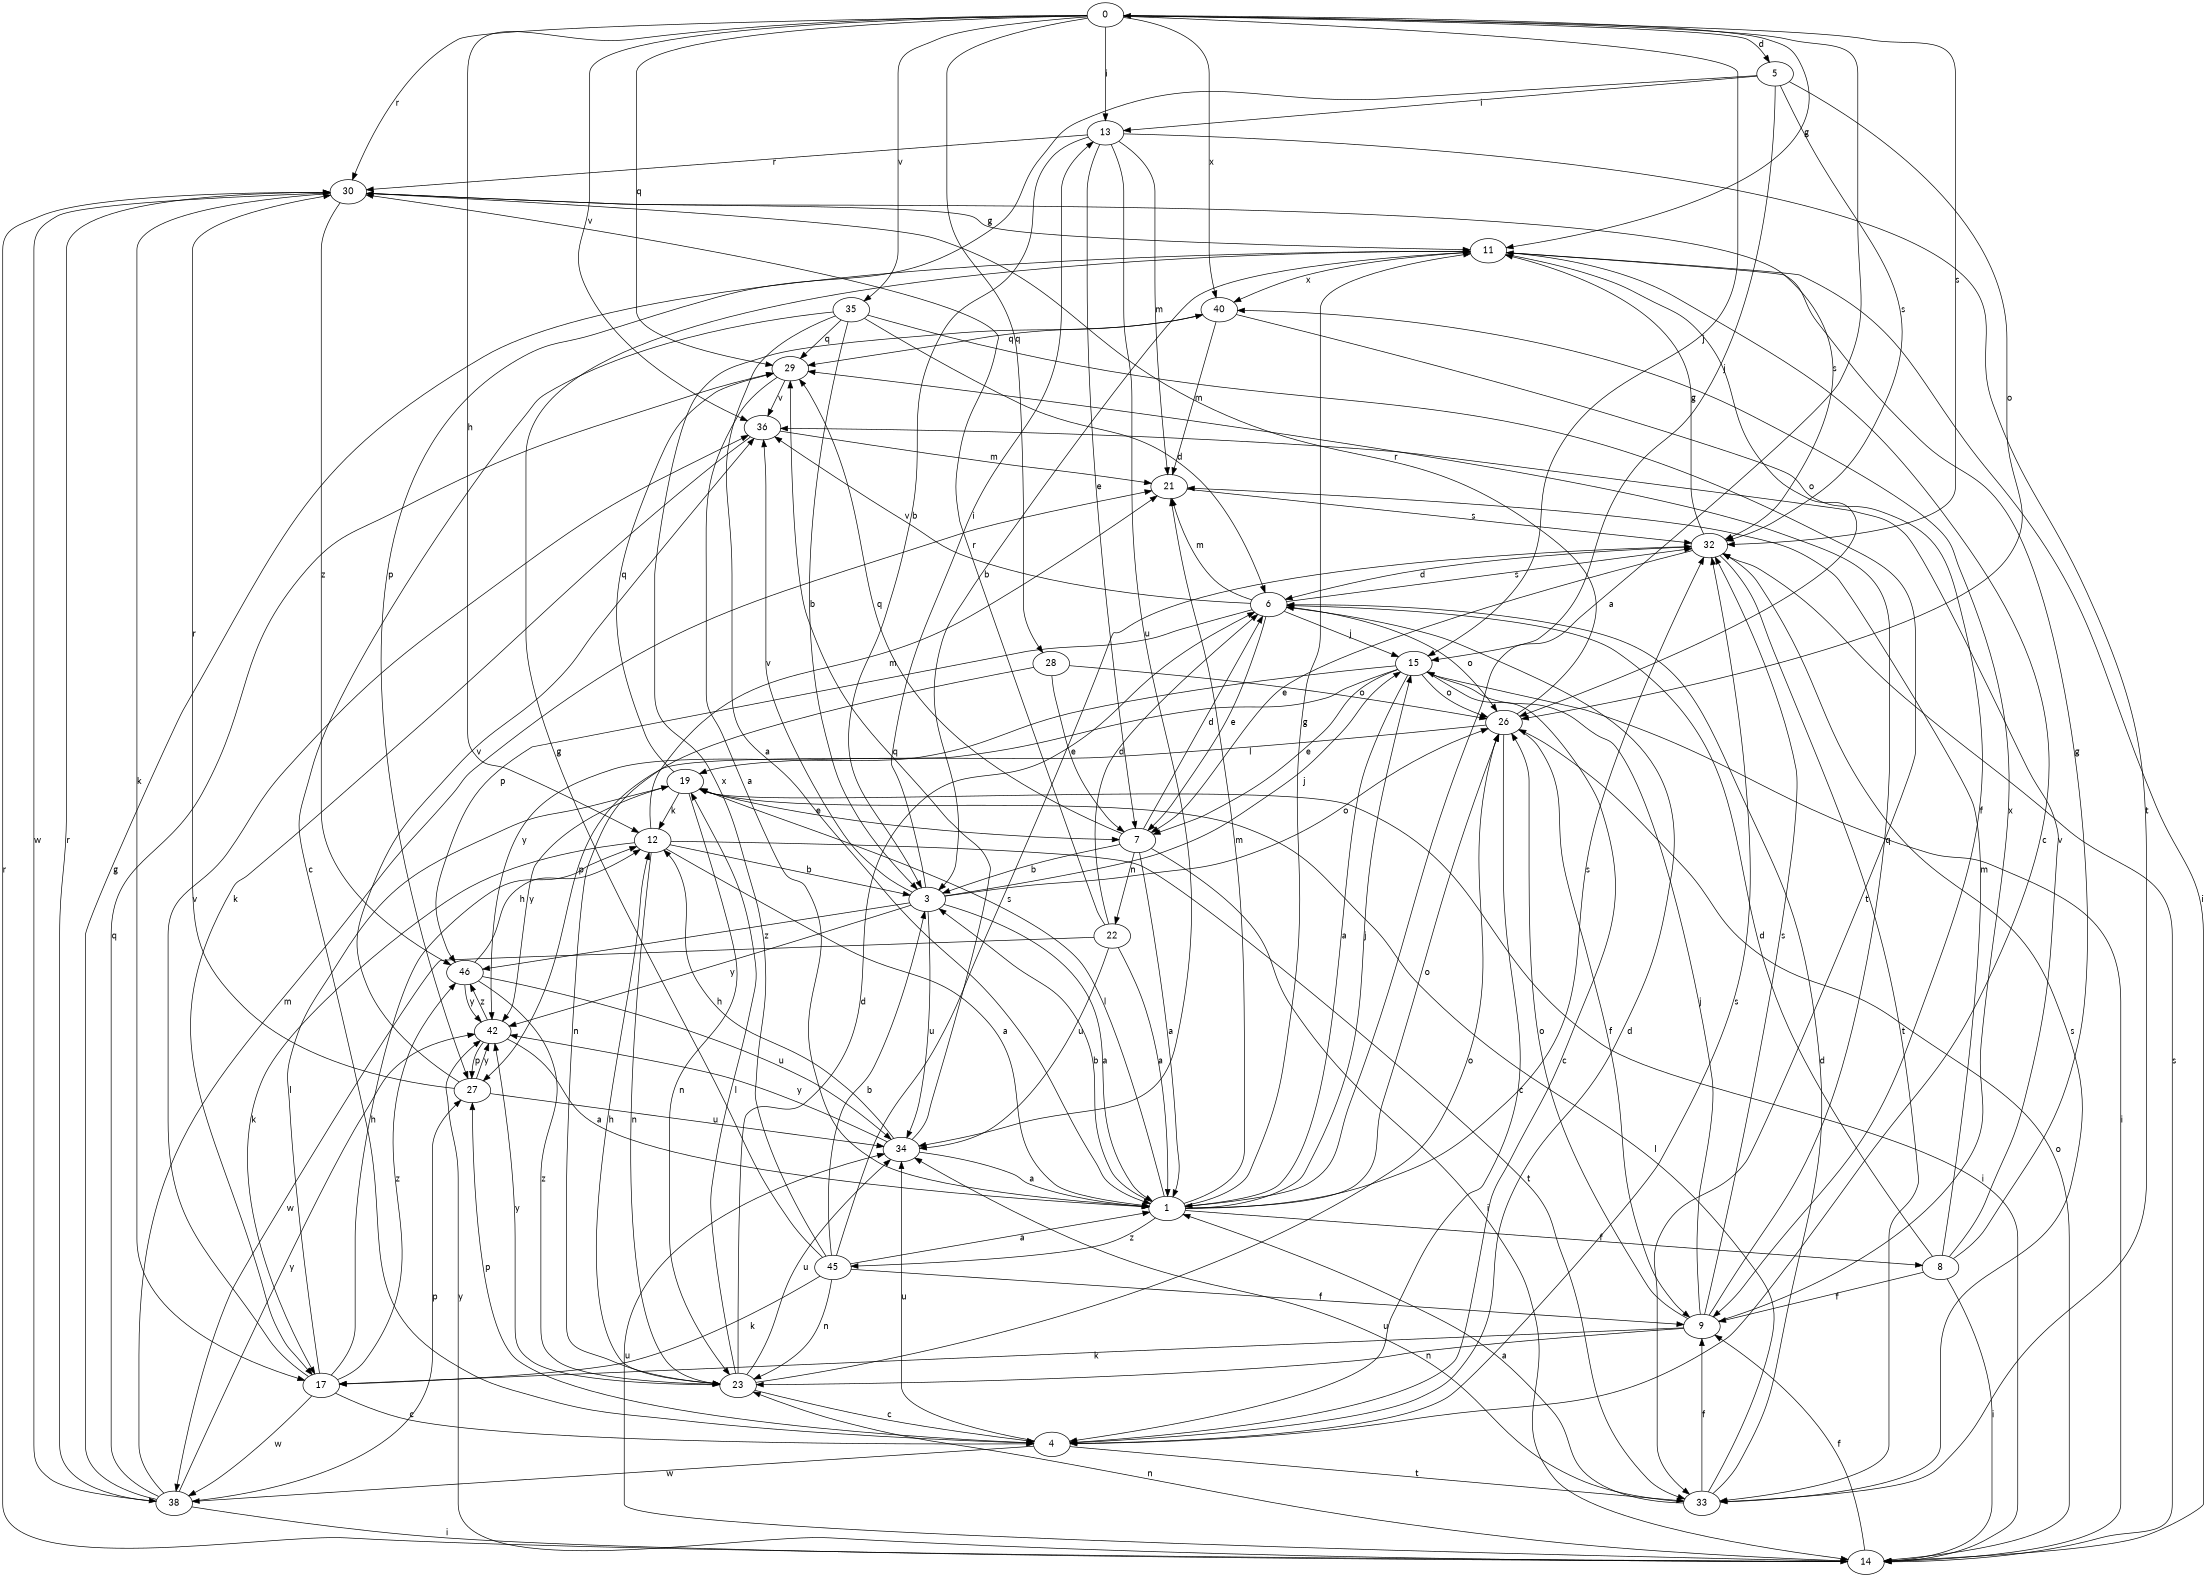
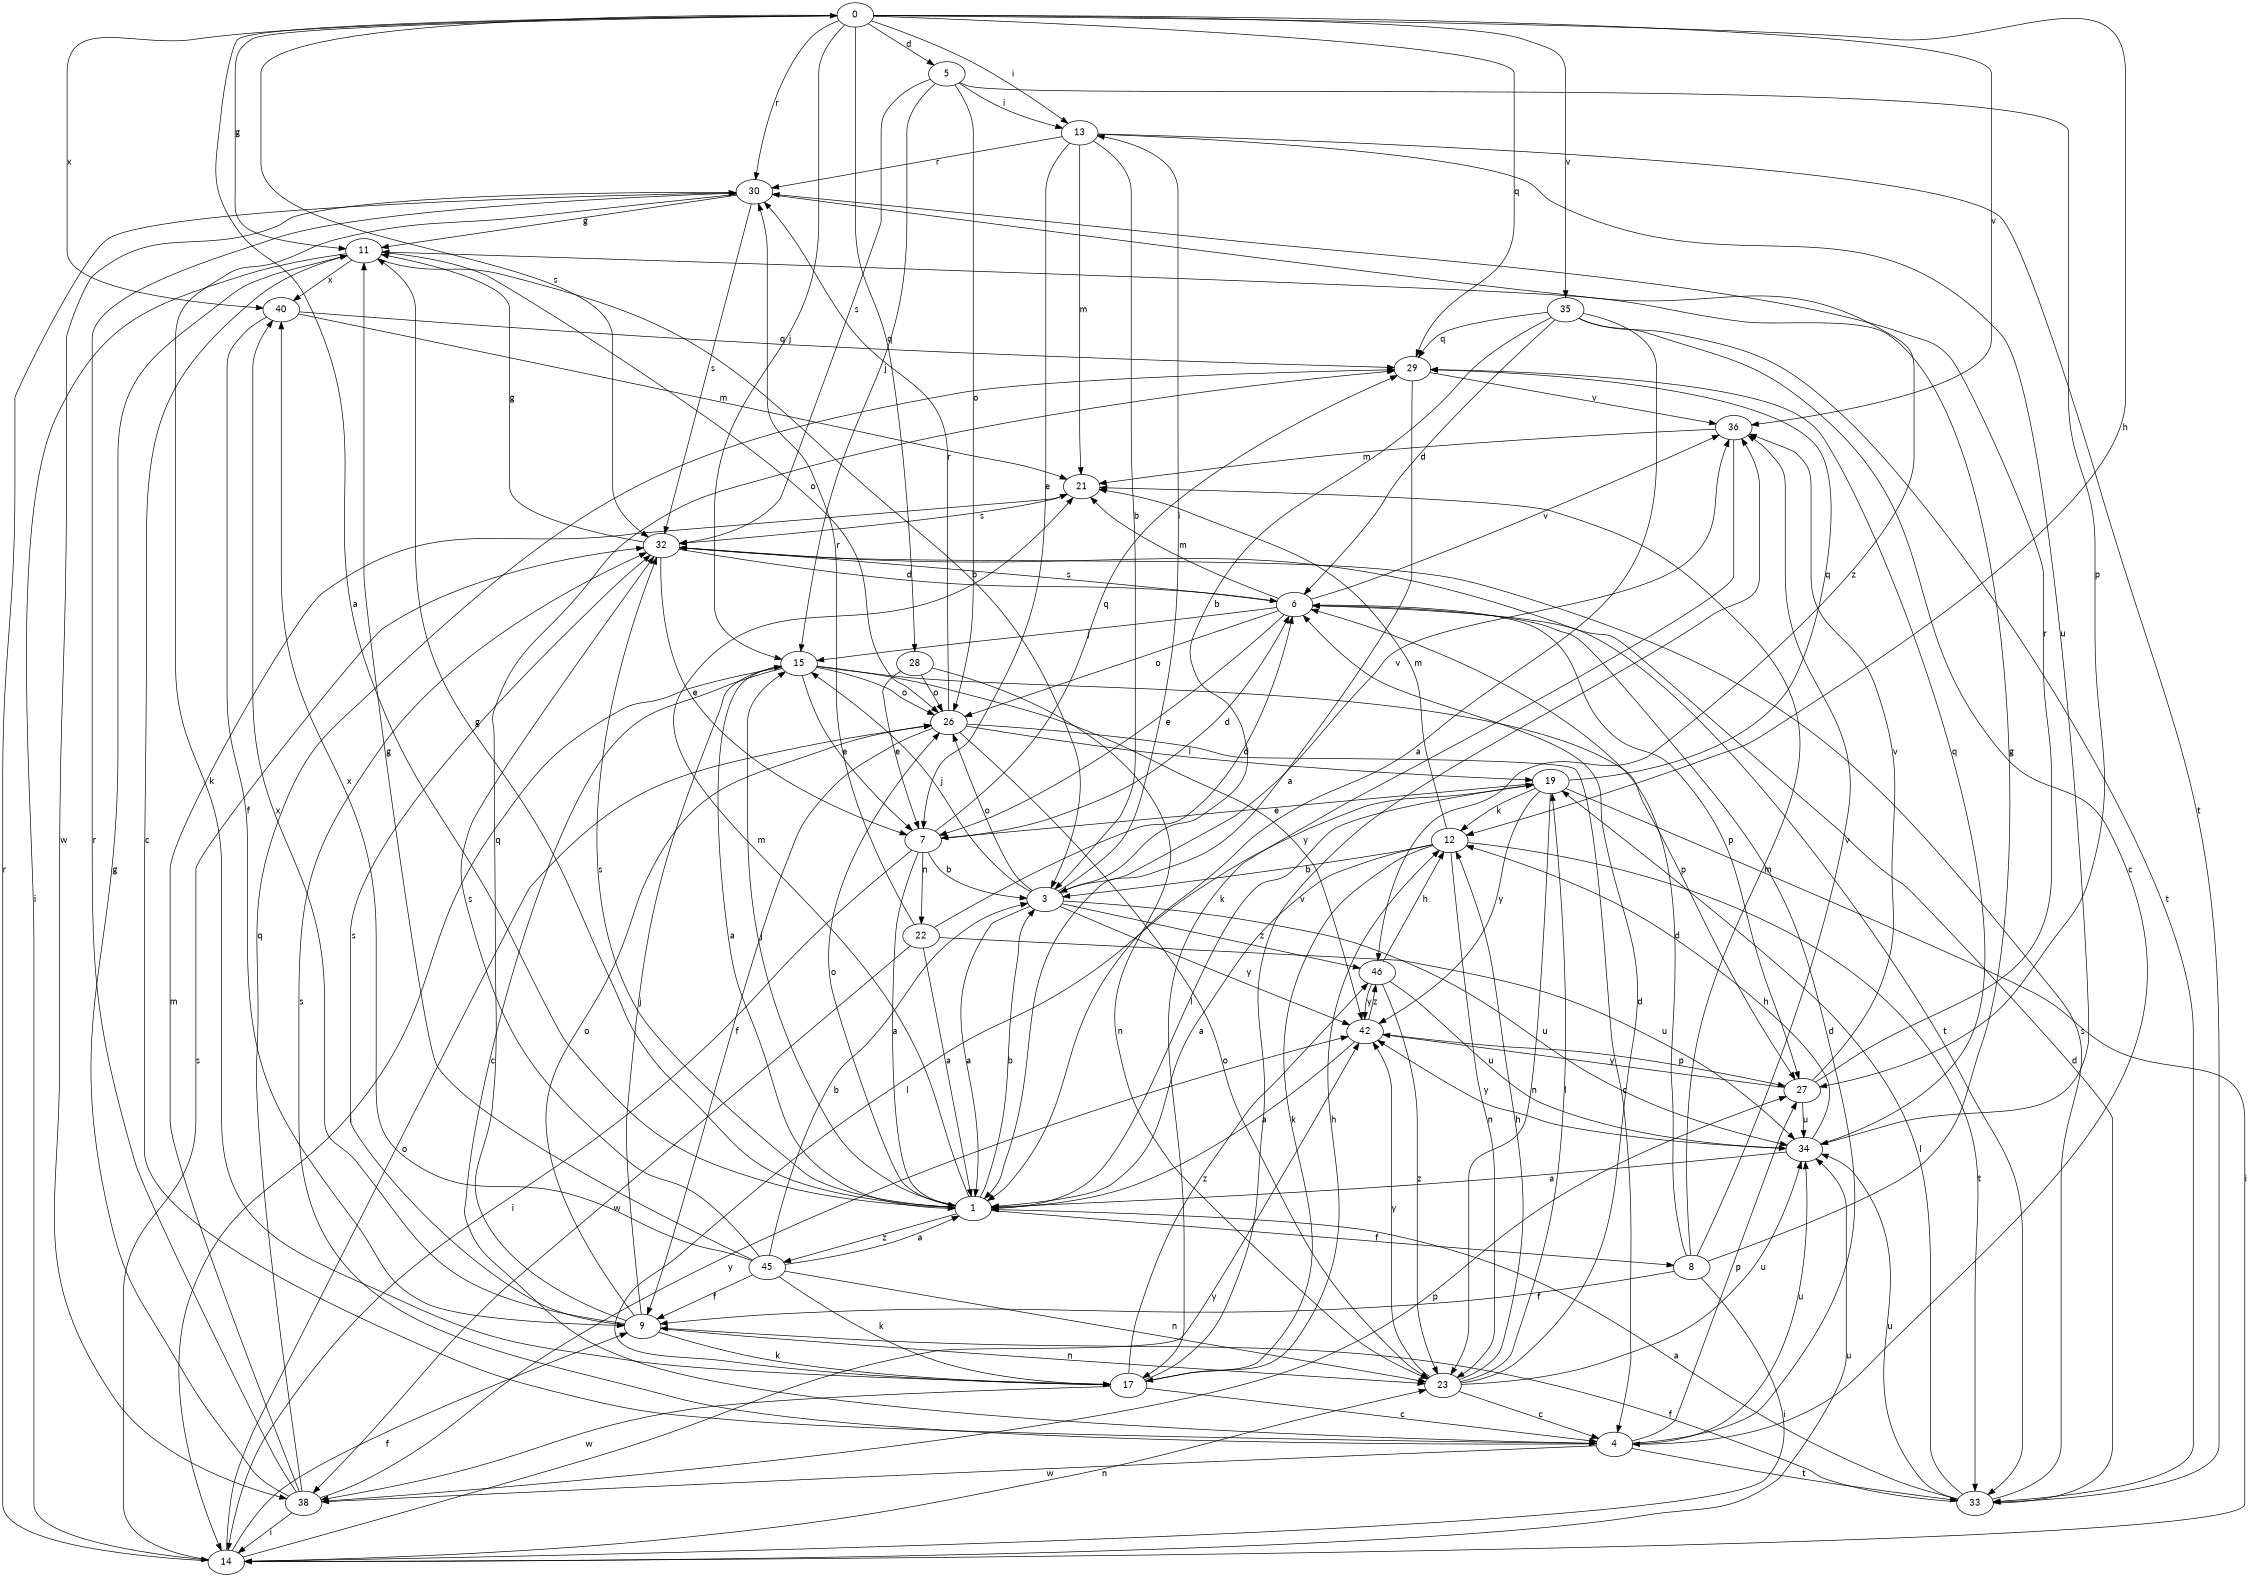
(795, 696) -> (1630, 746)
(1298, 1224) -> (1215, 1038)
